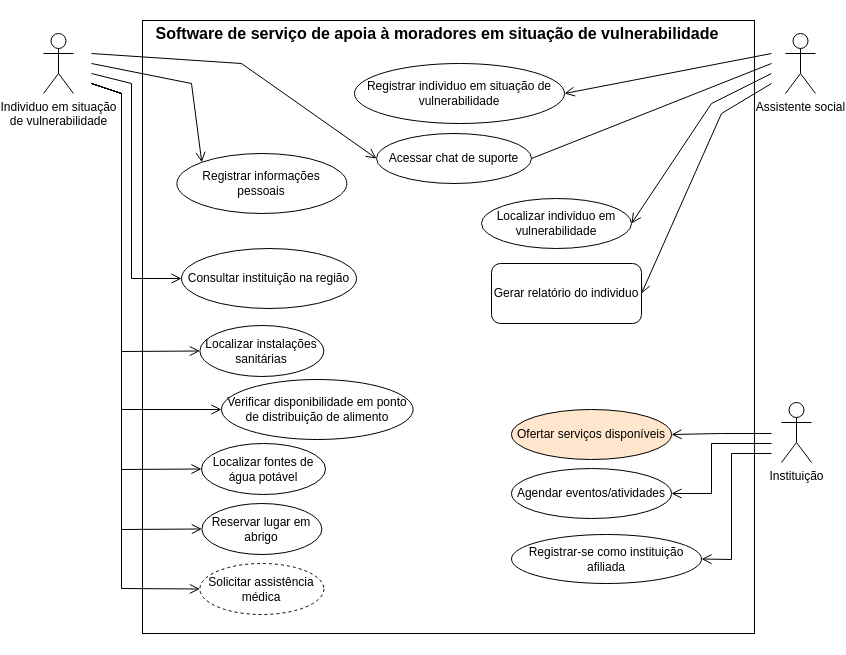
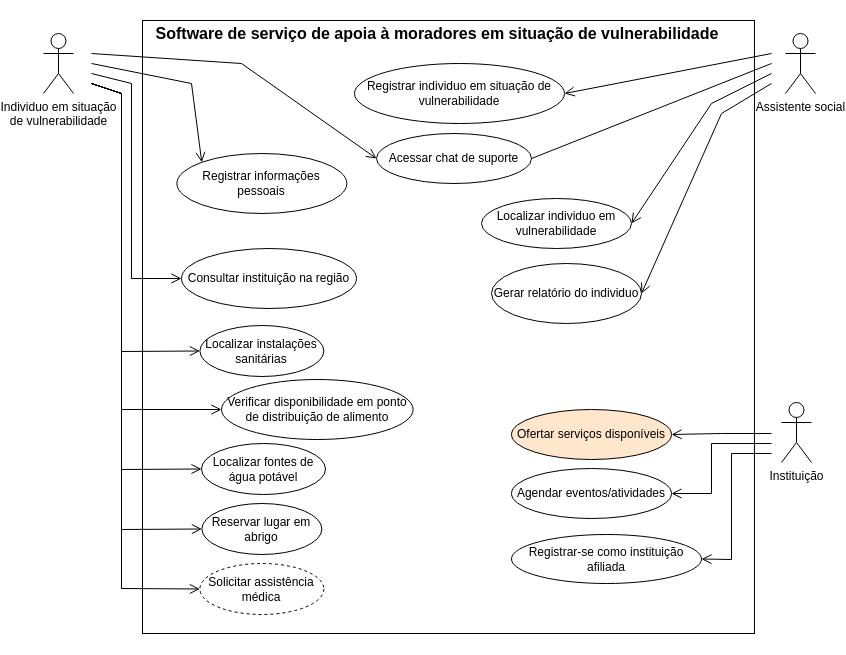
(567, 294) -> (567, 294)
